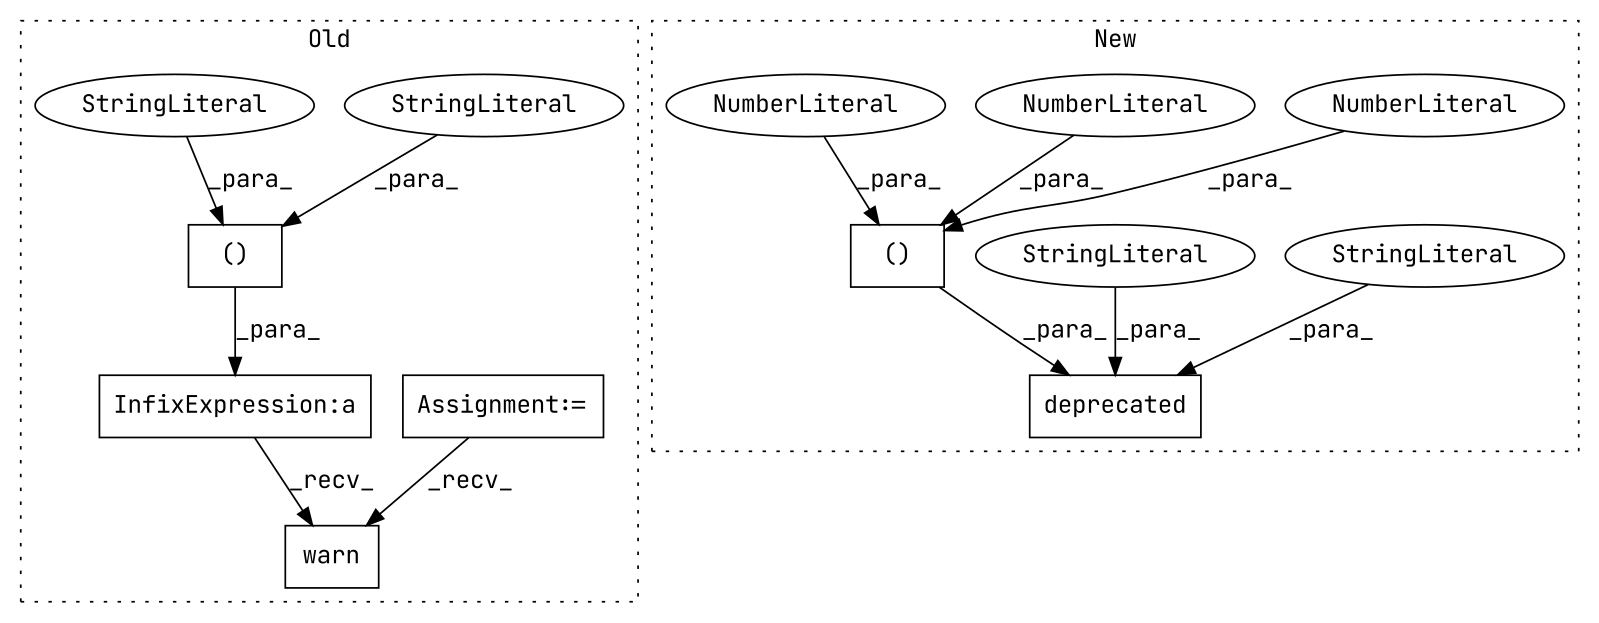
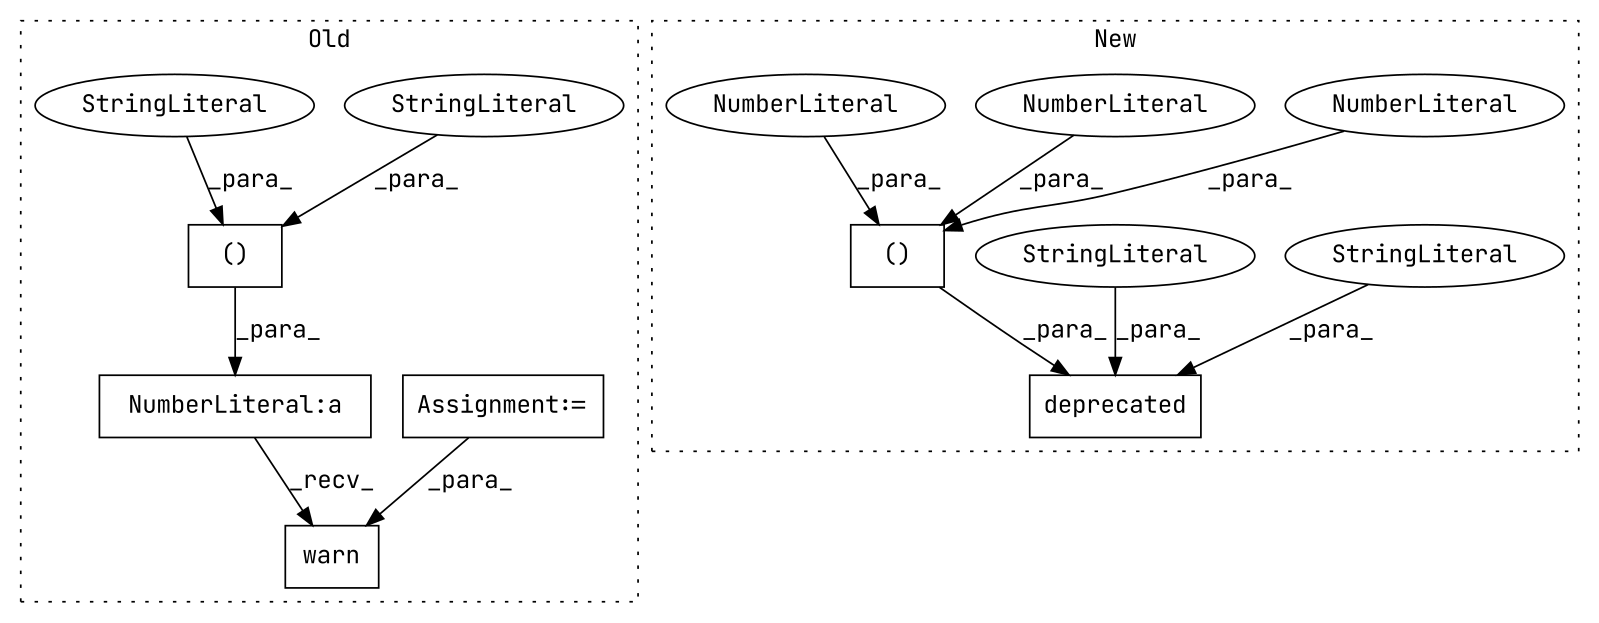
(235, 406) -> (235, 406)
(470, 482) -> (470, 482)
